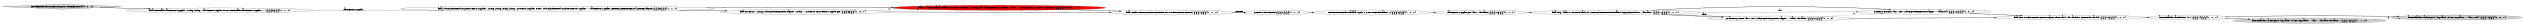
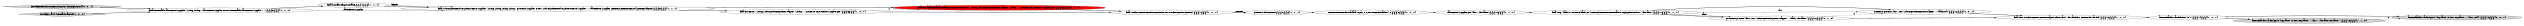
none -> (353, 5)
none -> (62, 14)
